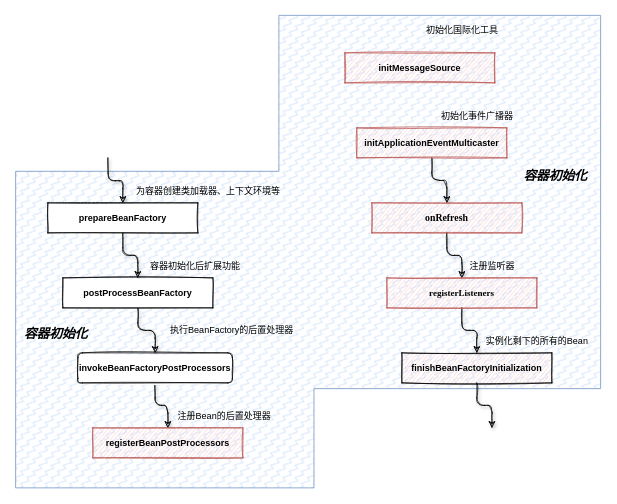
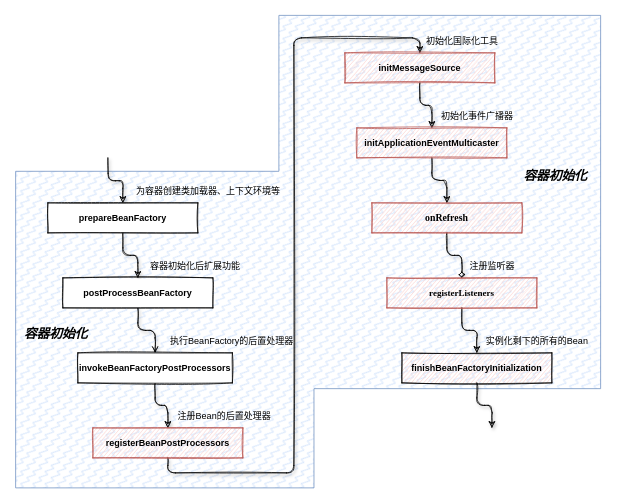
(462, 30) -> (462, 42)
none -> (424, 105)
none -> (294, 256)
(462, 271) -> (462, 270)
(231, 330) -> (231, 342)
(155, 346) -> (155, 347)
(155, 368) -> (155, 368)
